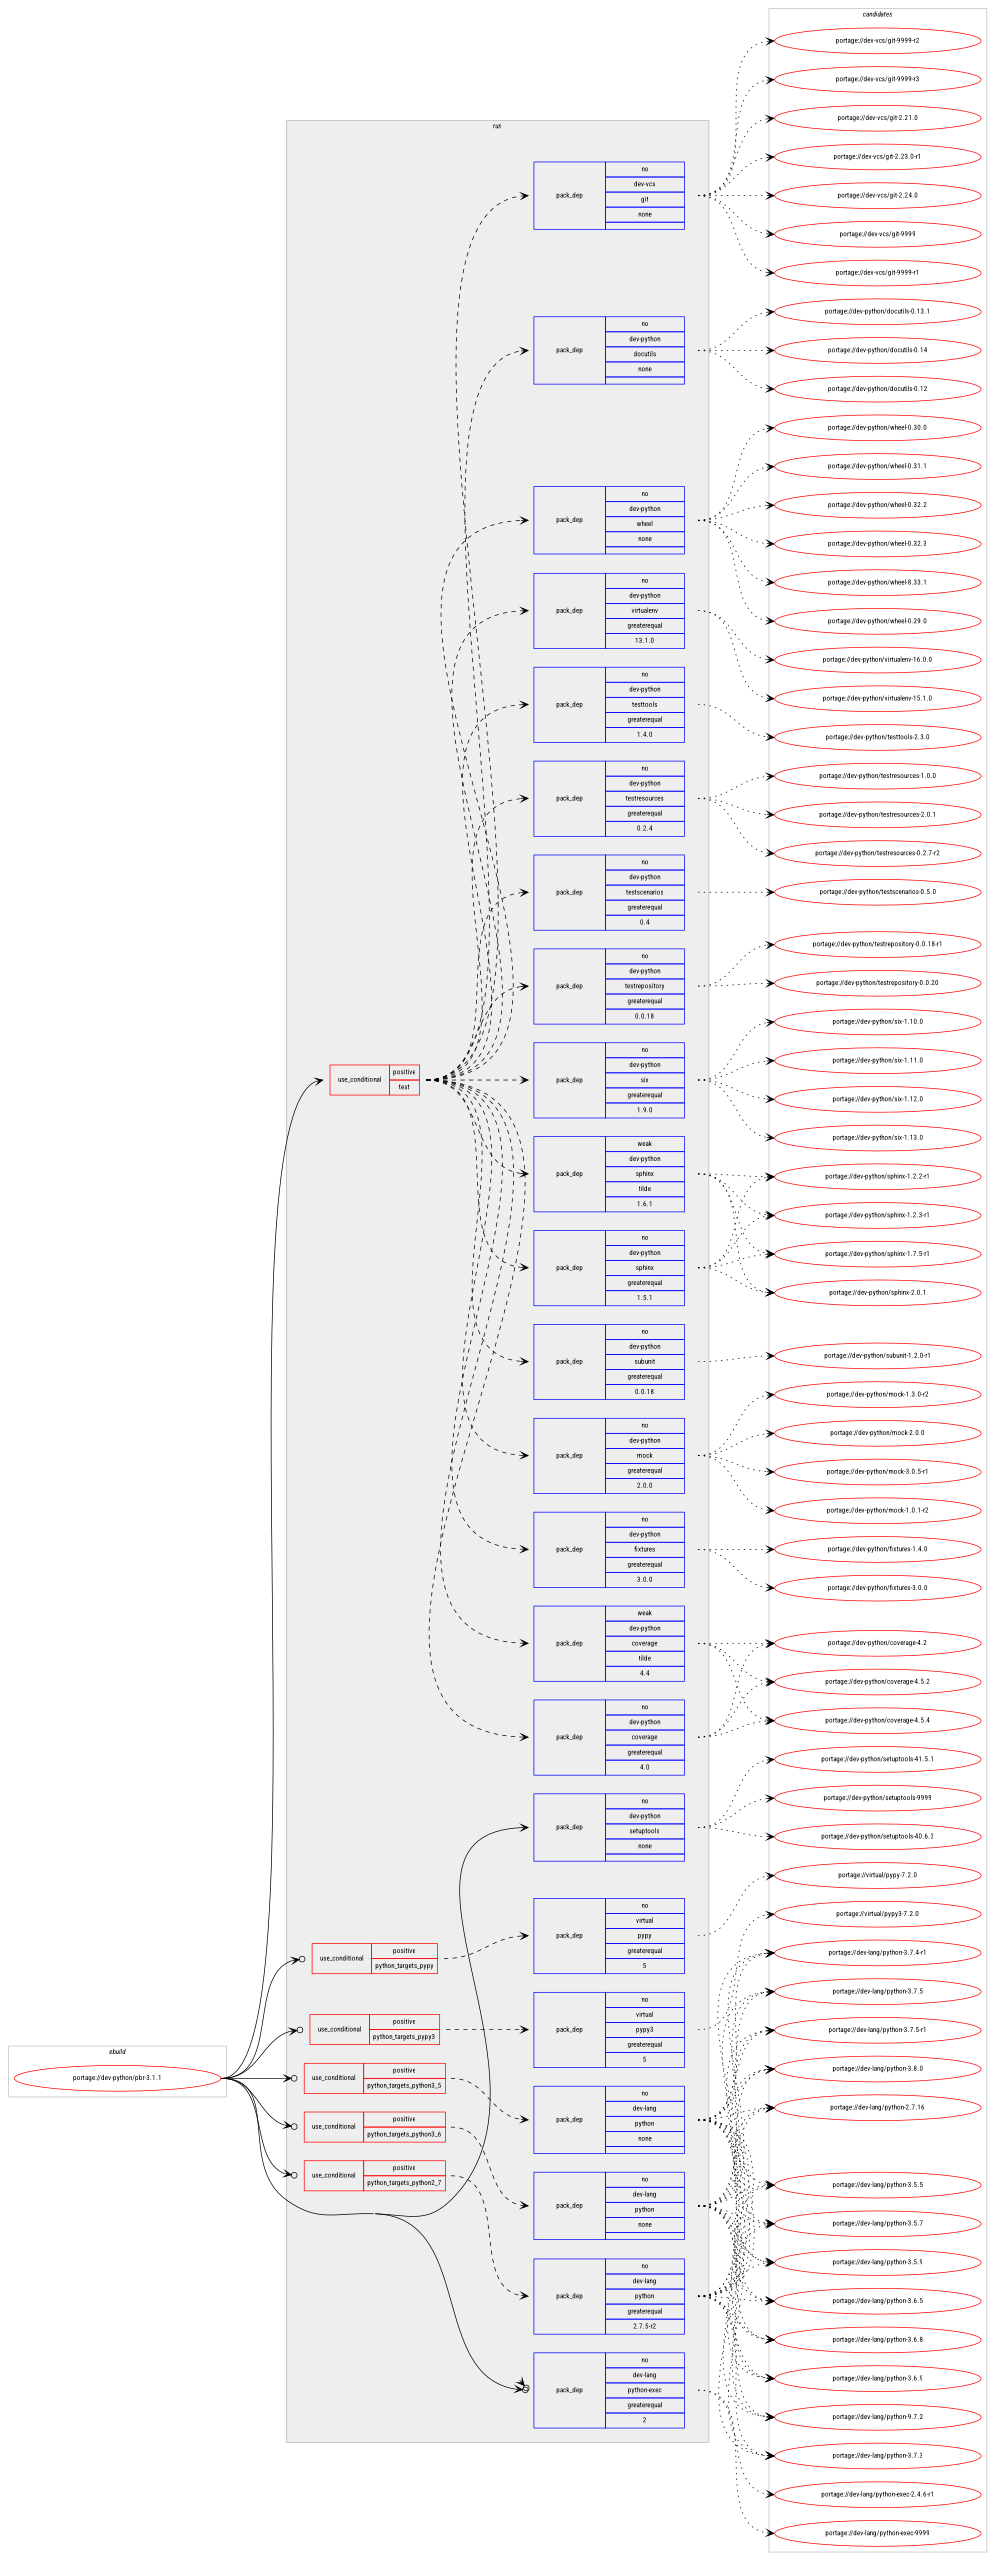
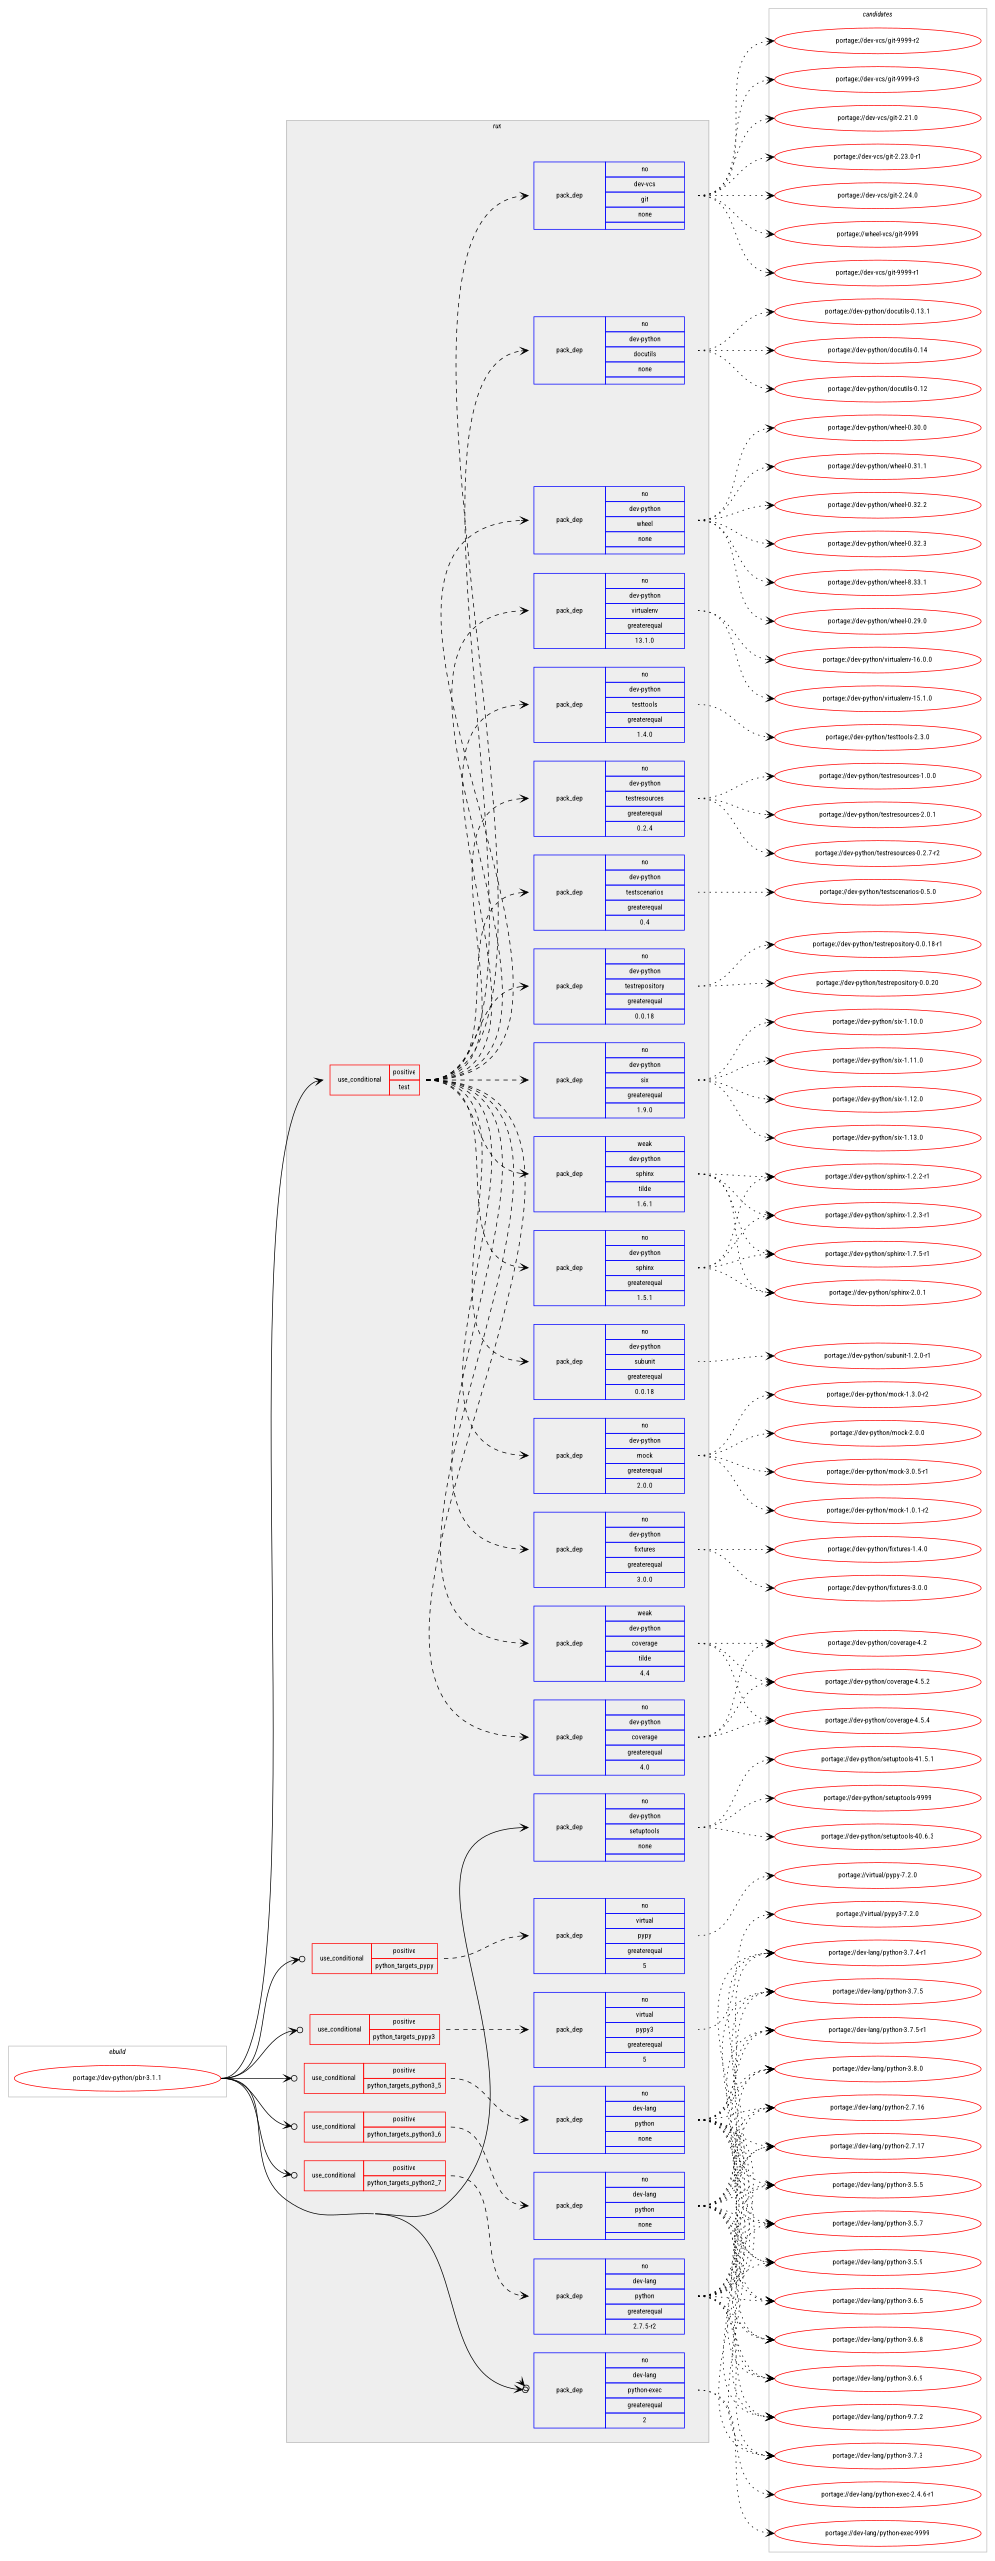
(878, 234) -> (878, 234)
none -> (878, 2146)
